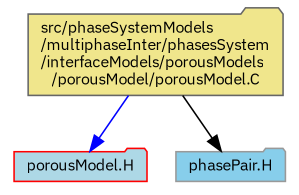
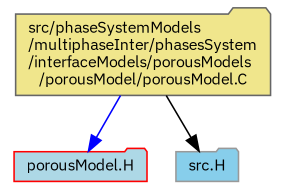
(231, 167) -> (207, 167)
